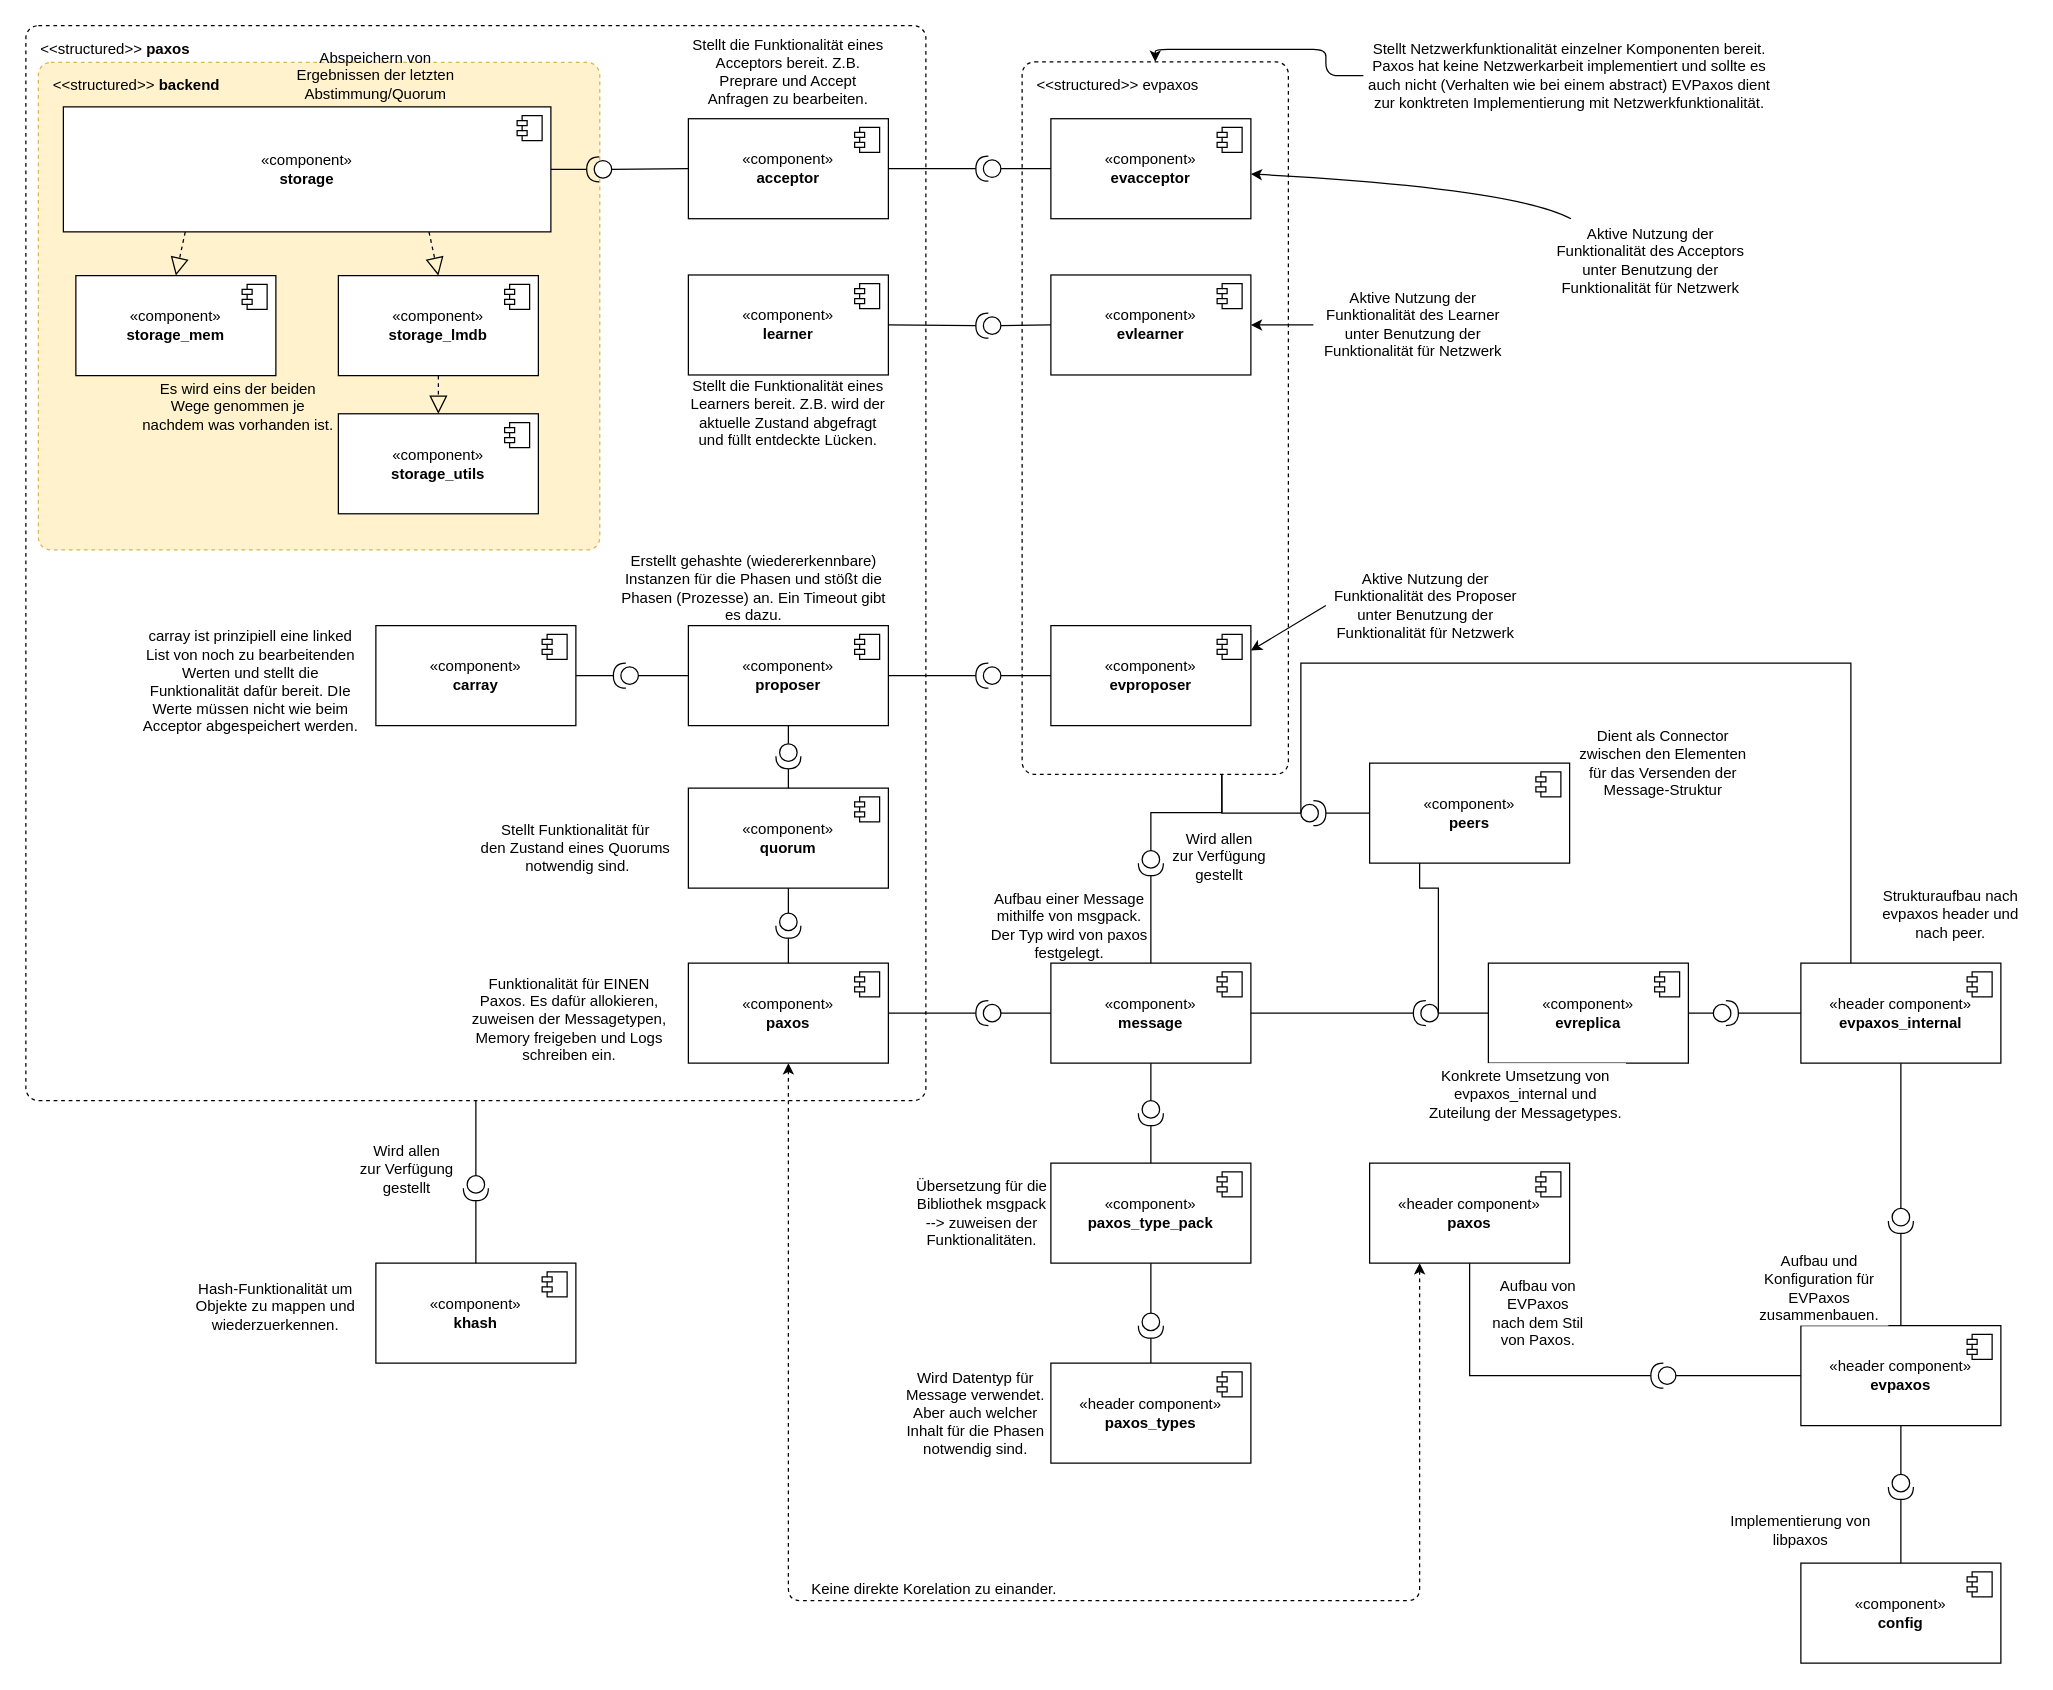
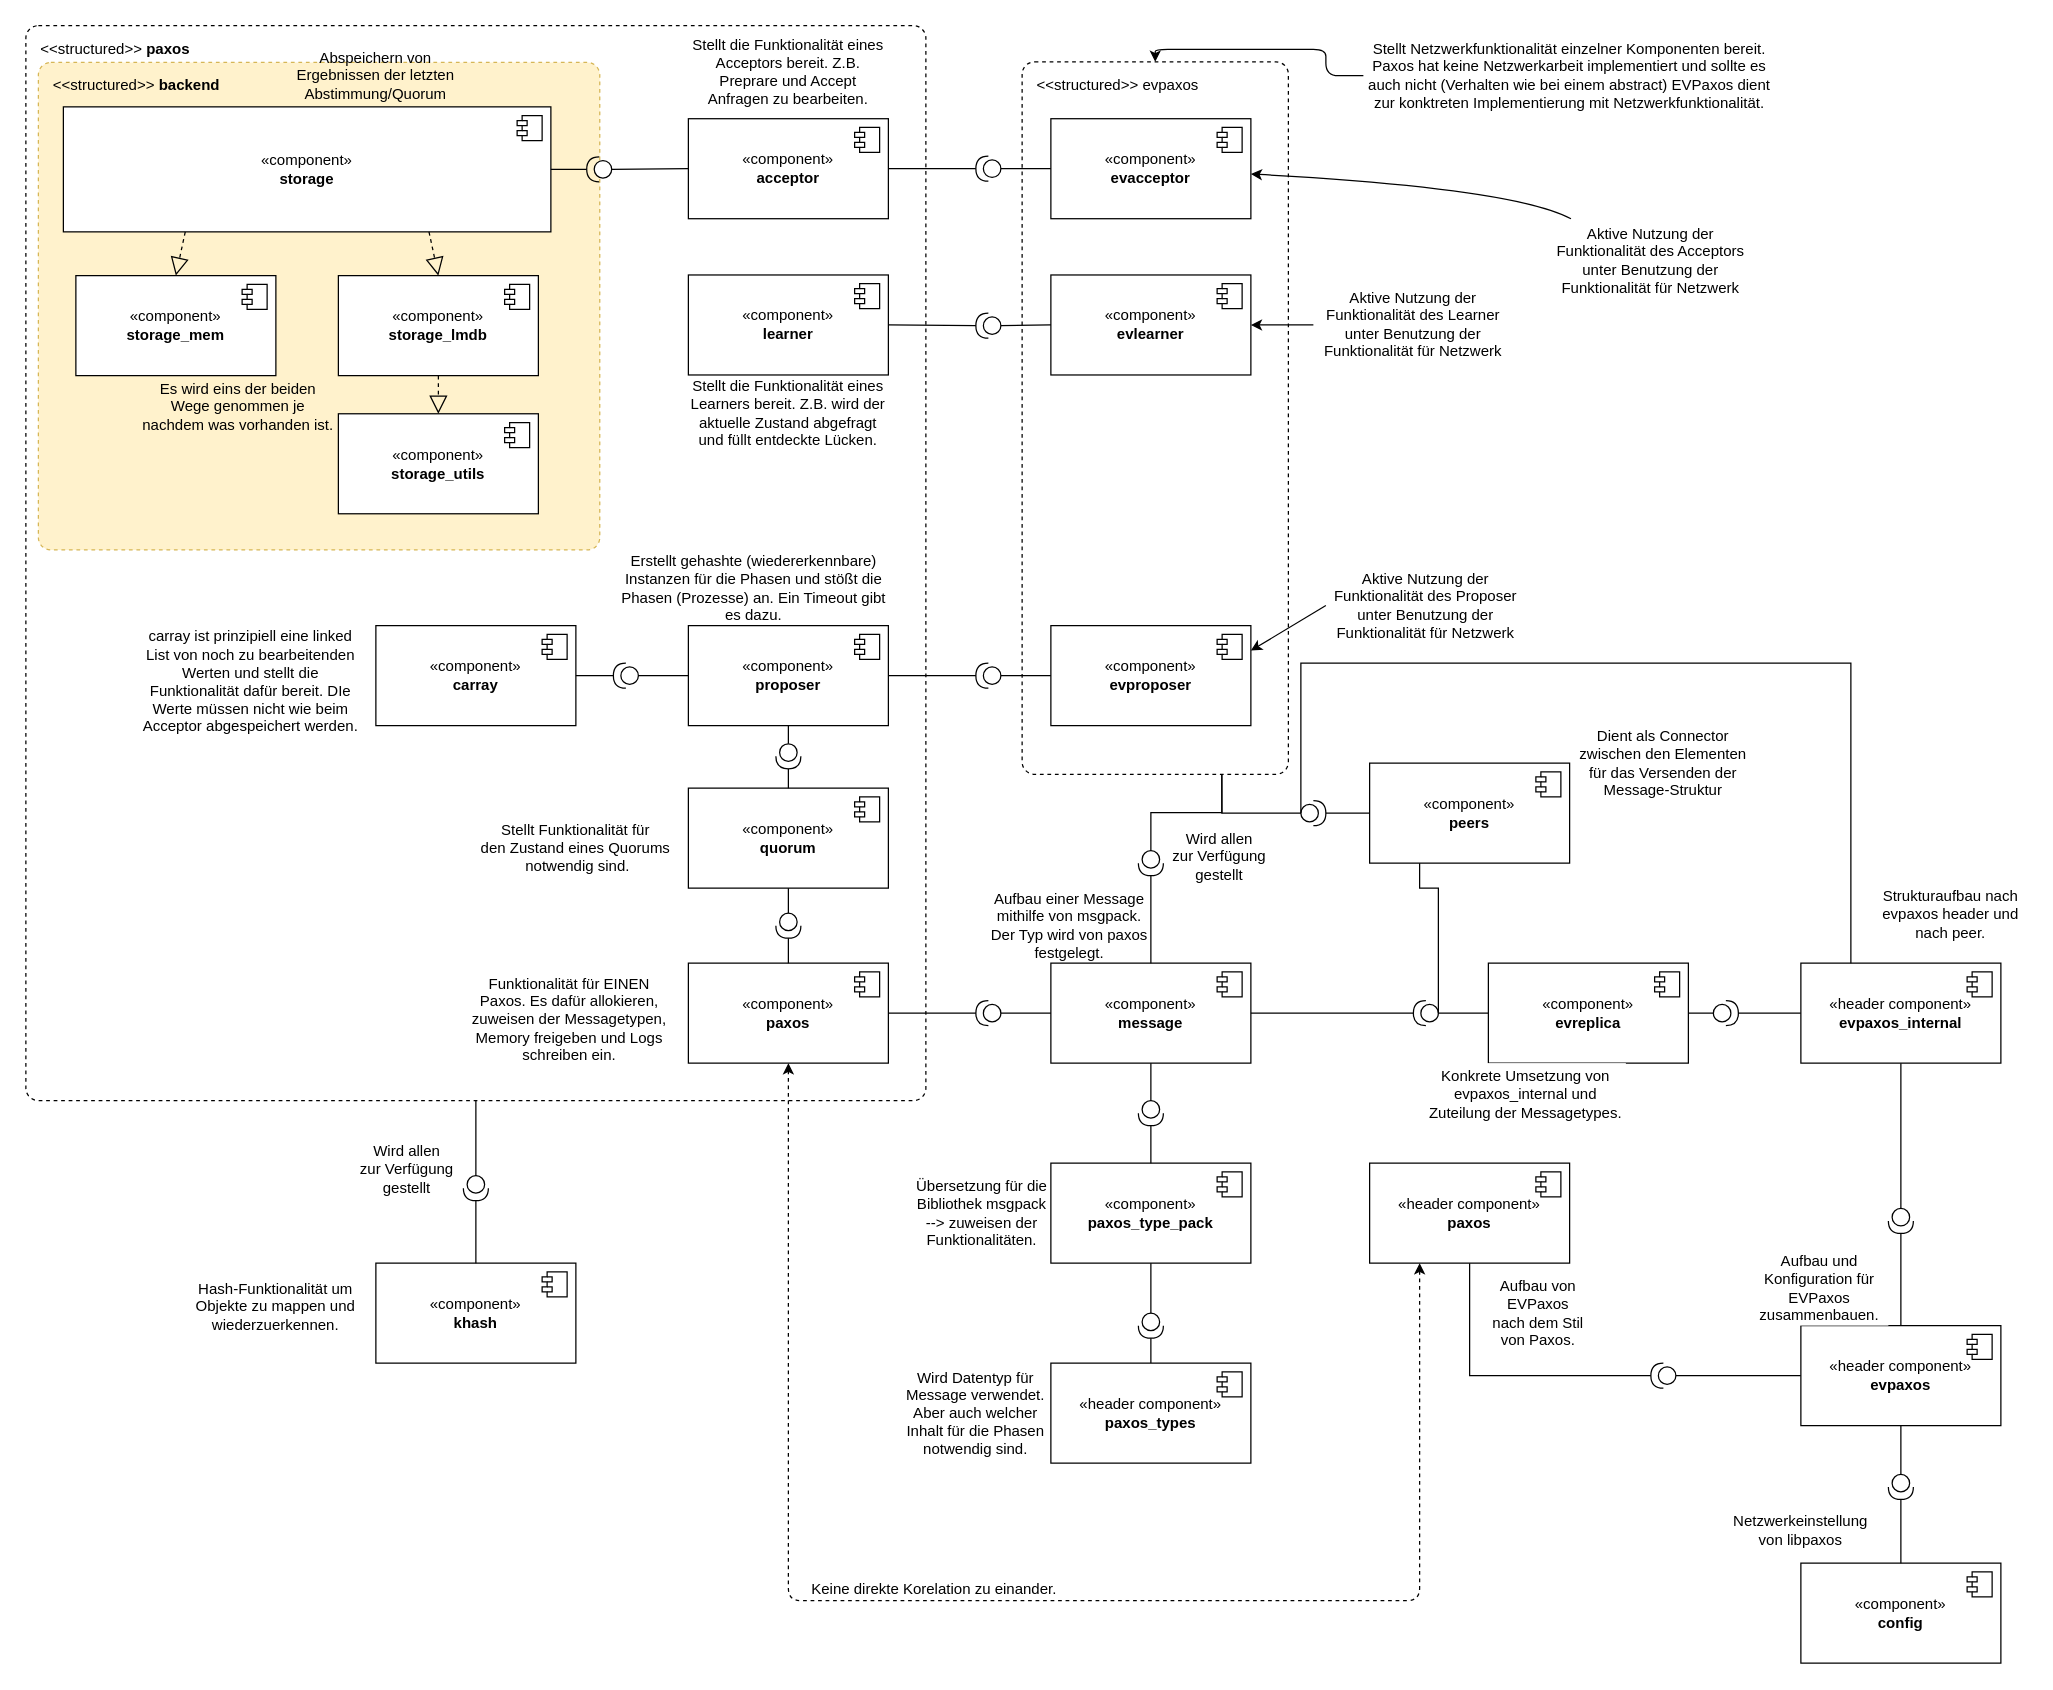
(1801, 1531) -> (1801, 1531)
